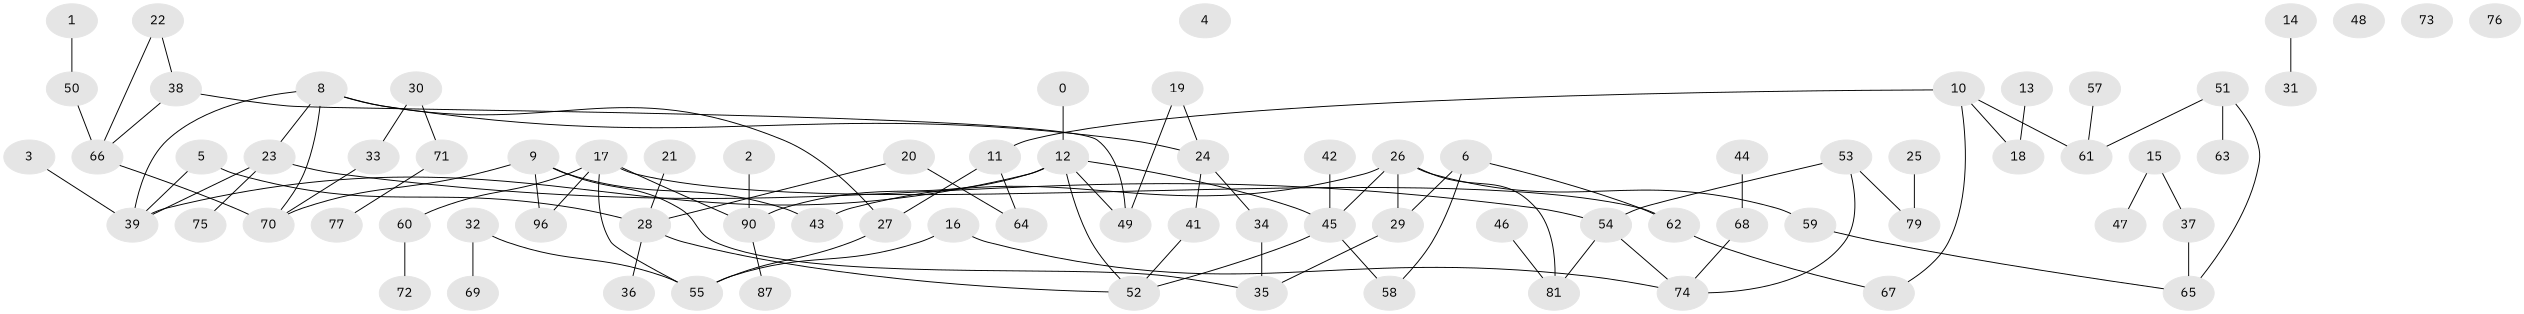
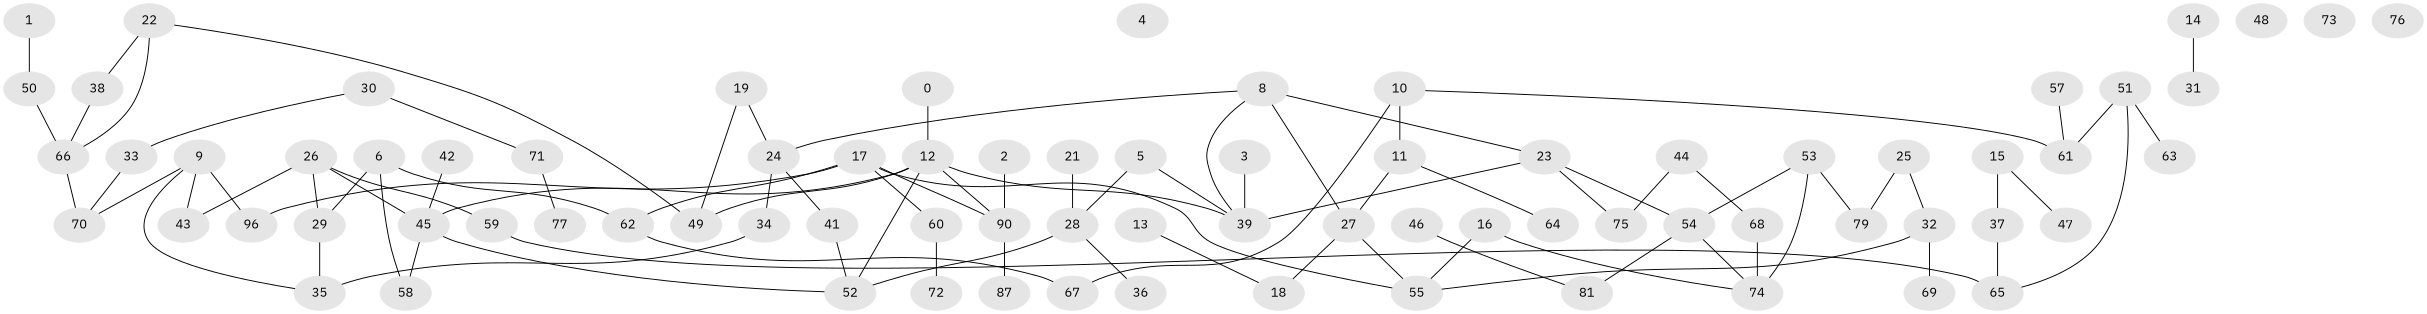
(736, 116) -> (441, 83)
(1989, 123) -> (1310, 263)
(909, 157) -> none
(308, 161) -> none
none -> (1651, 191)
none -> (1917, 191)
(1527, 199) -> none
